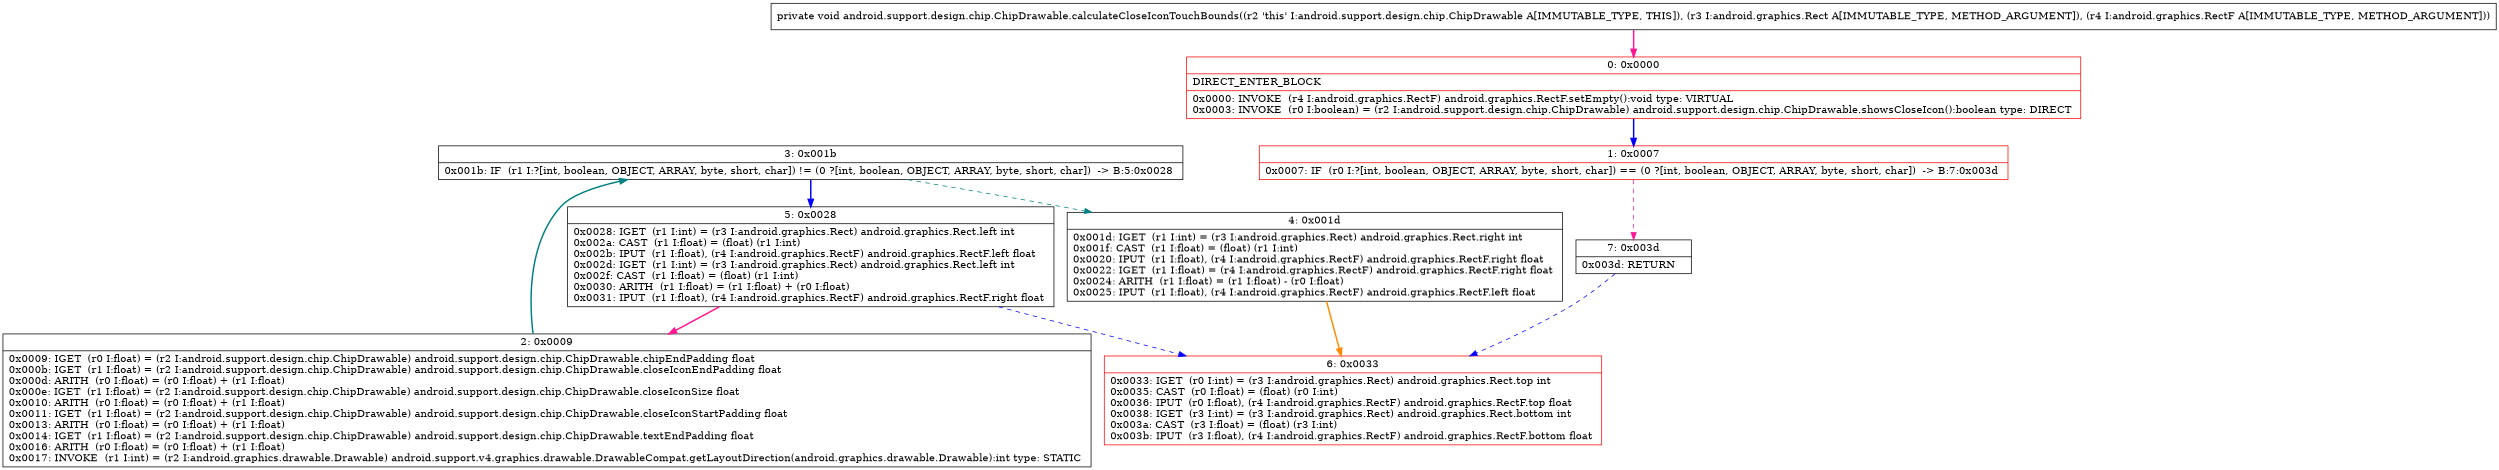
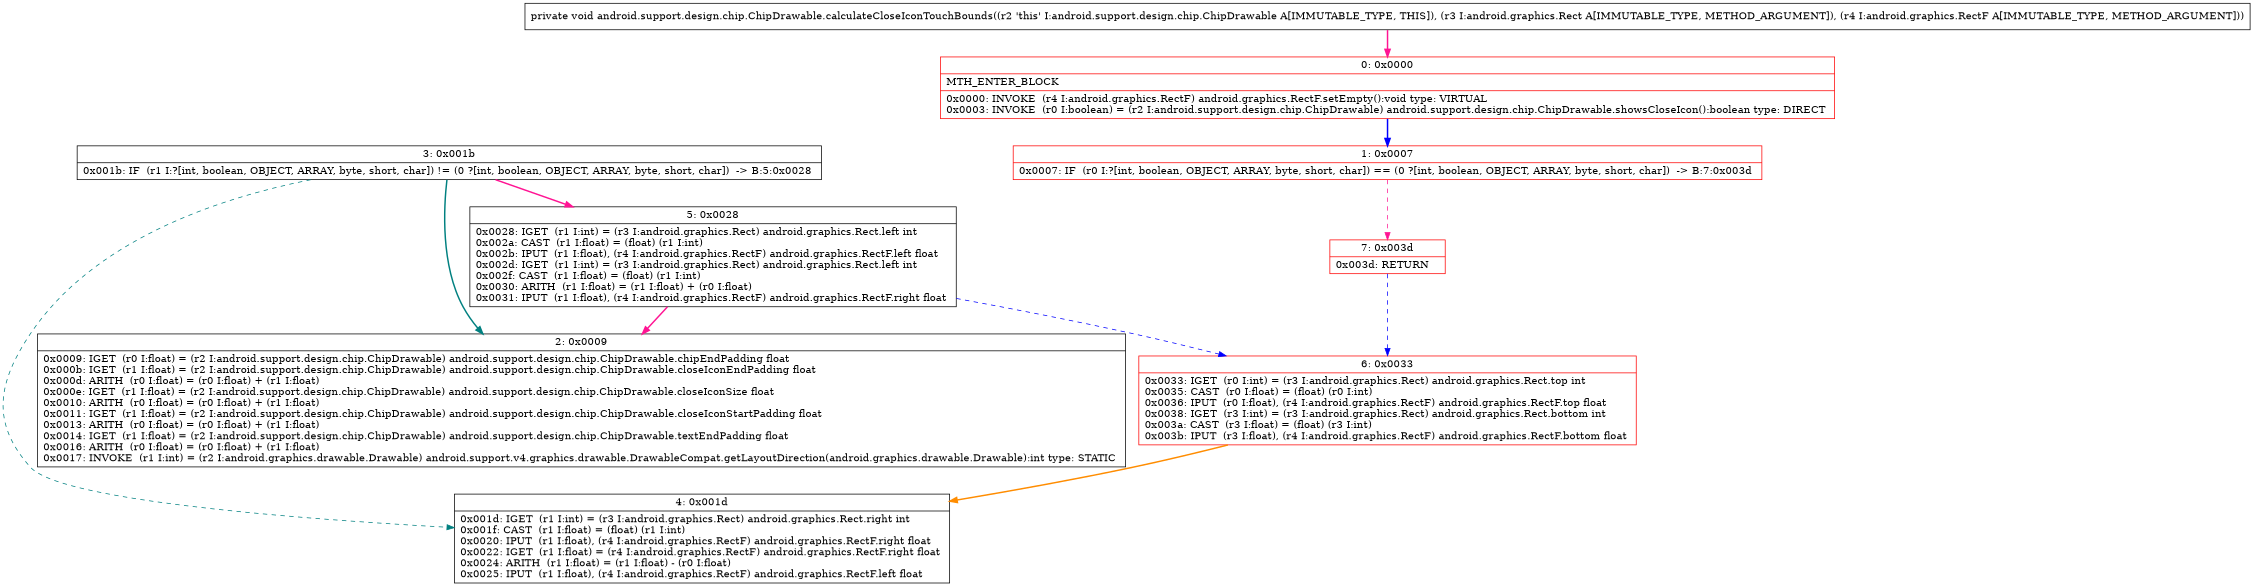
(1257, 82) -> (1003, 82)
(811, 190) -> (531, 192)
(543, 236) -> (448, 257)
(1634, 257) -> (1388, 257)
(1333, 325) -> (1093, 475)
